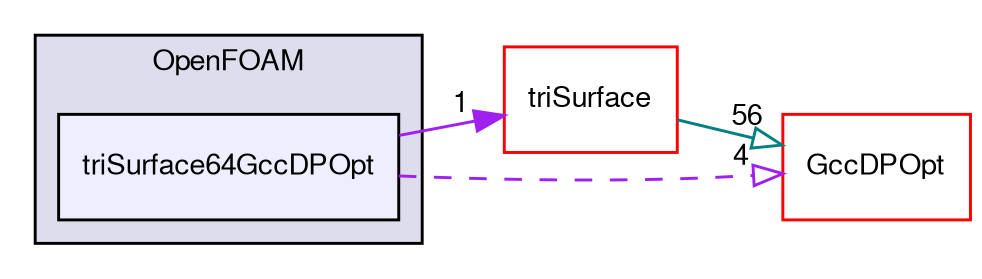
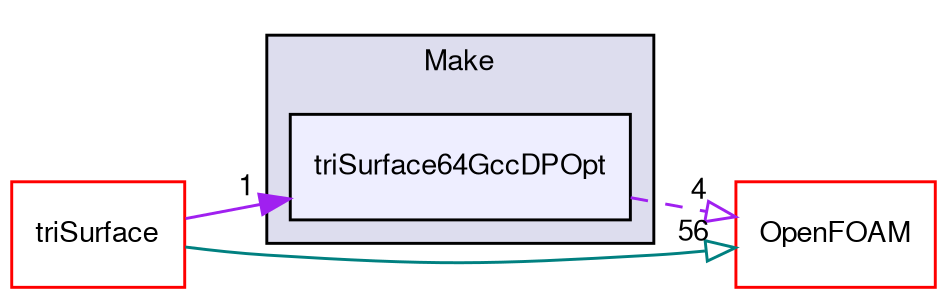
(229, 63) -> (460, 63)
(441, 128) -> (223, 212)
(877, 167) -> (836, 235)
